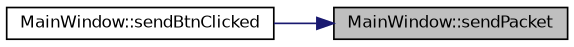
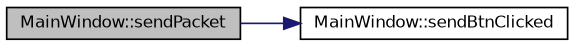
(295, 23) -> (262, 23)
